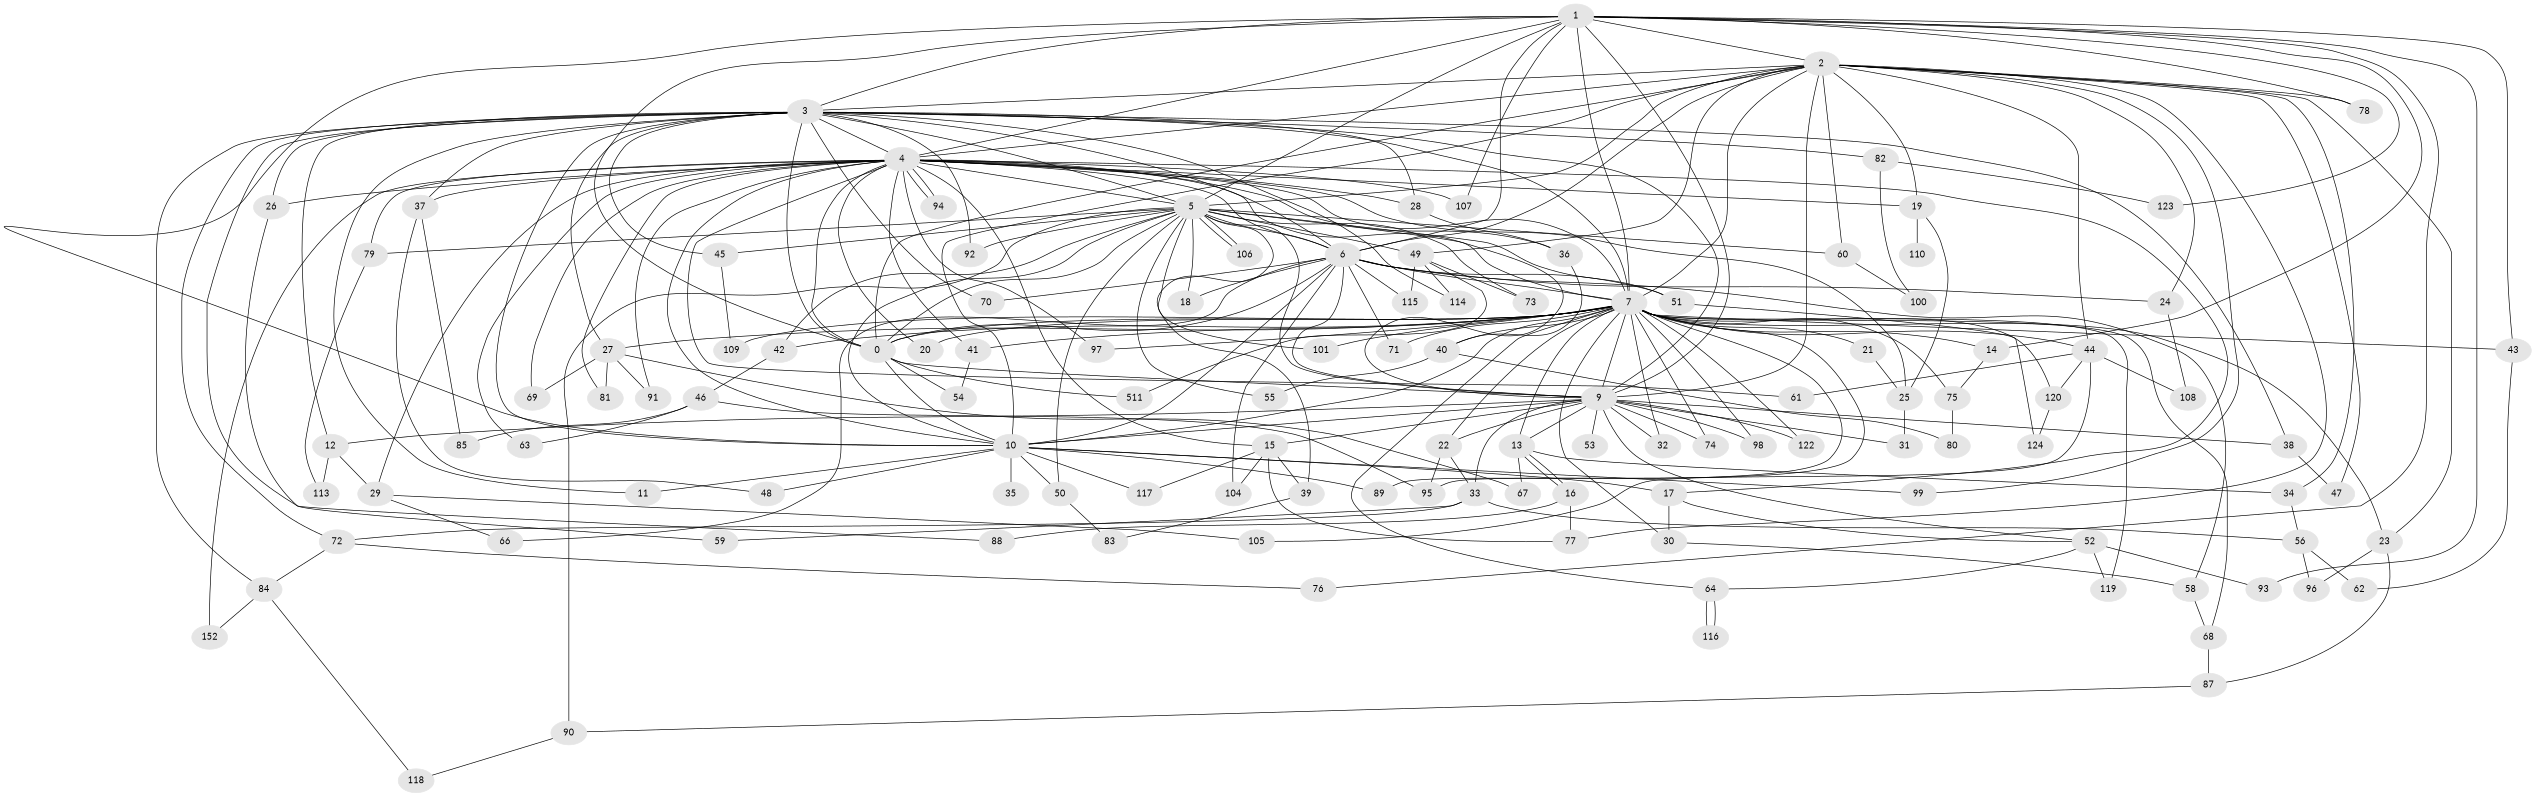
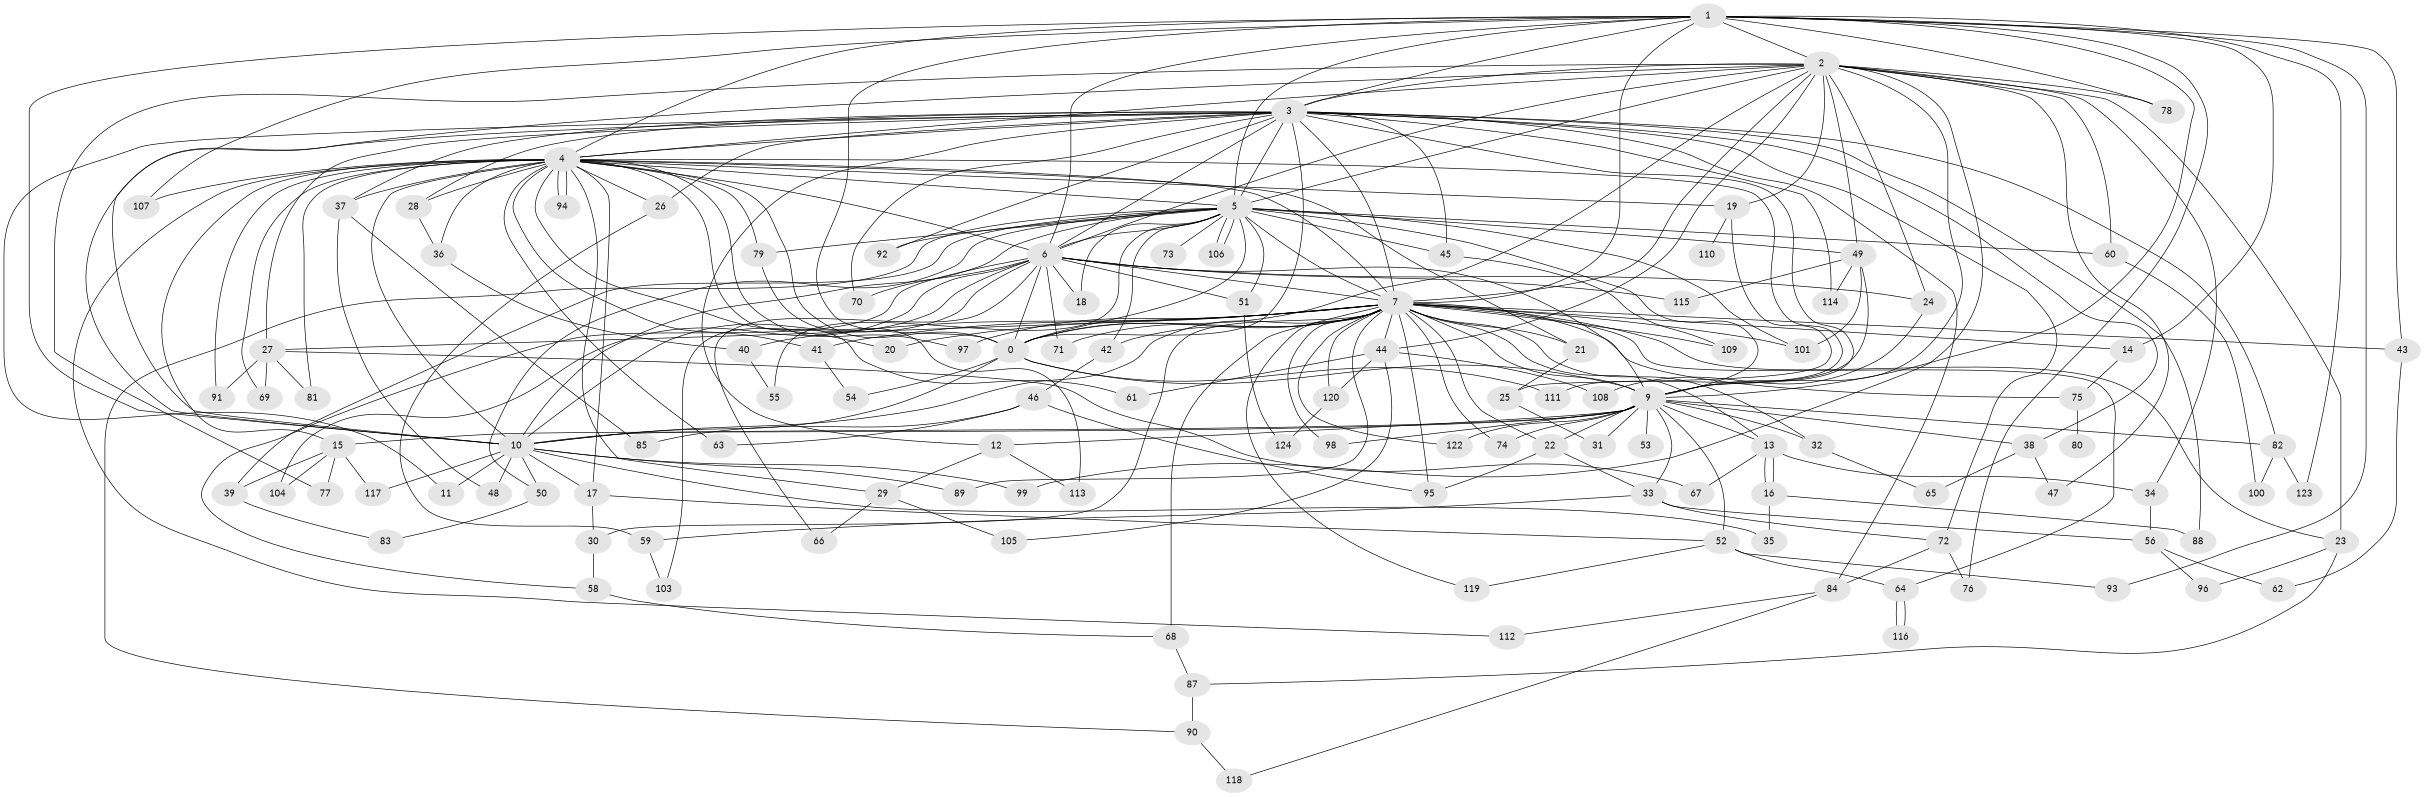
(1364, 208) -> (1272, 192)
(1473, 279) -> (1855, 314)
(1134, 398) -> (1553, 398)
(1699, 398) -> none
none -> (1963, 422)
none -> (1931, 494)
(1571, 521) -> (1769, 518)
none -> (664, 590)
(210, 637) -> (1507, 637)
